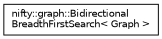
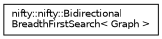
(81, 20) -> (81, 20)
